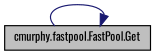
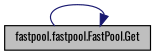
(78, 38) -> (78, 38)
